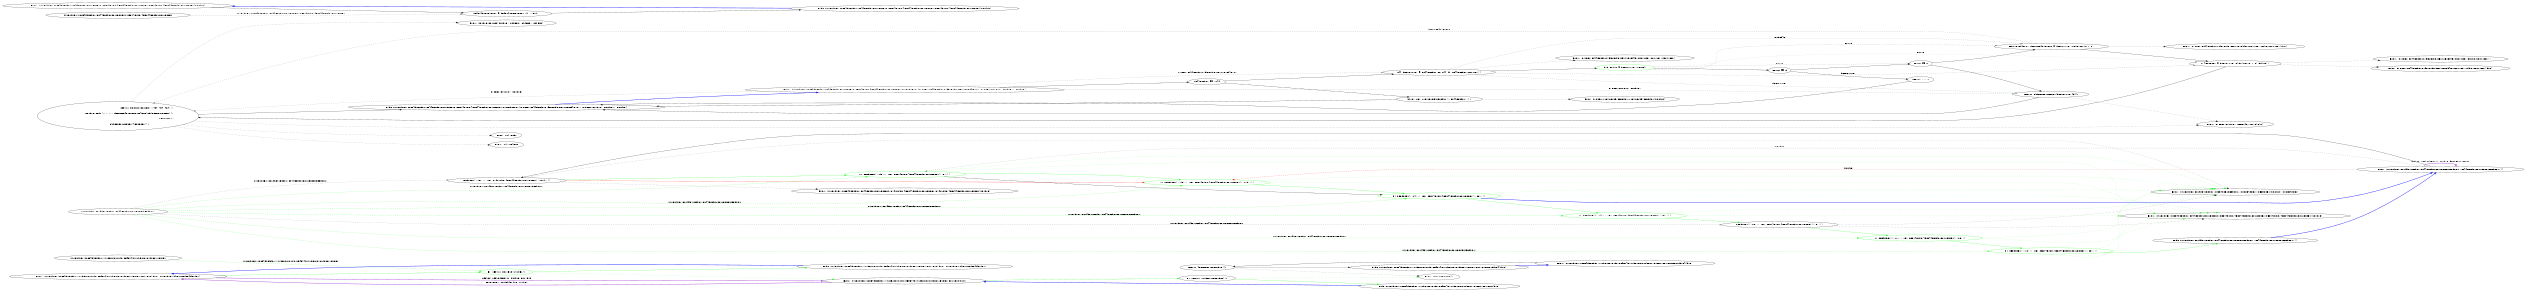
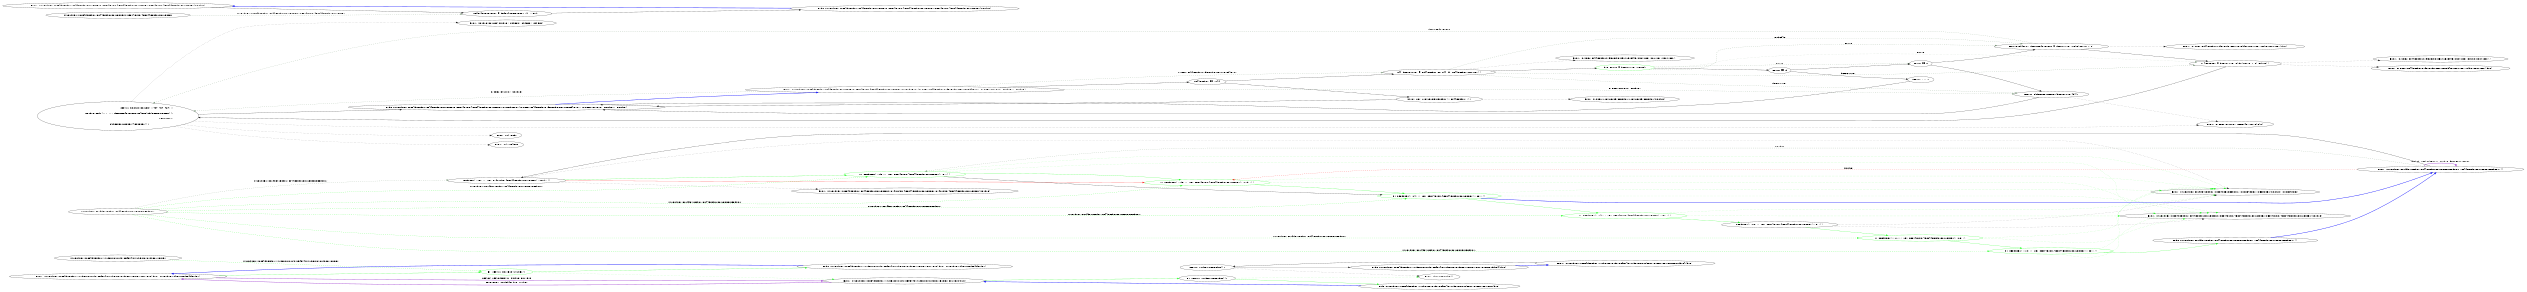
(938, 225) -> none
(1207, 267) -> (1207, 267)
